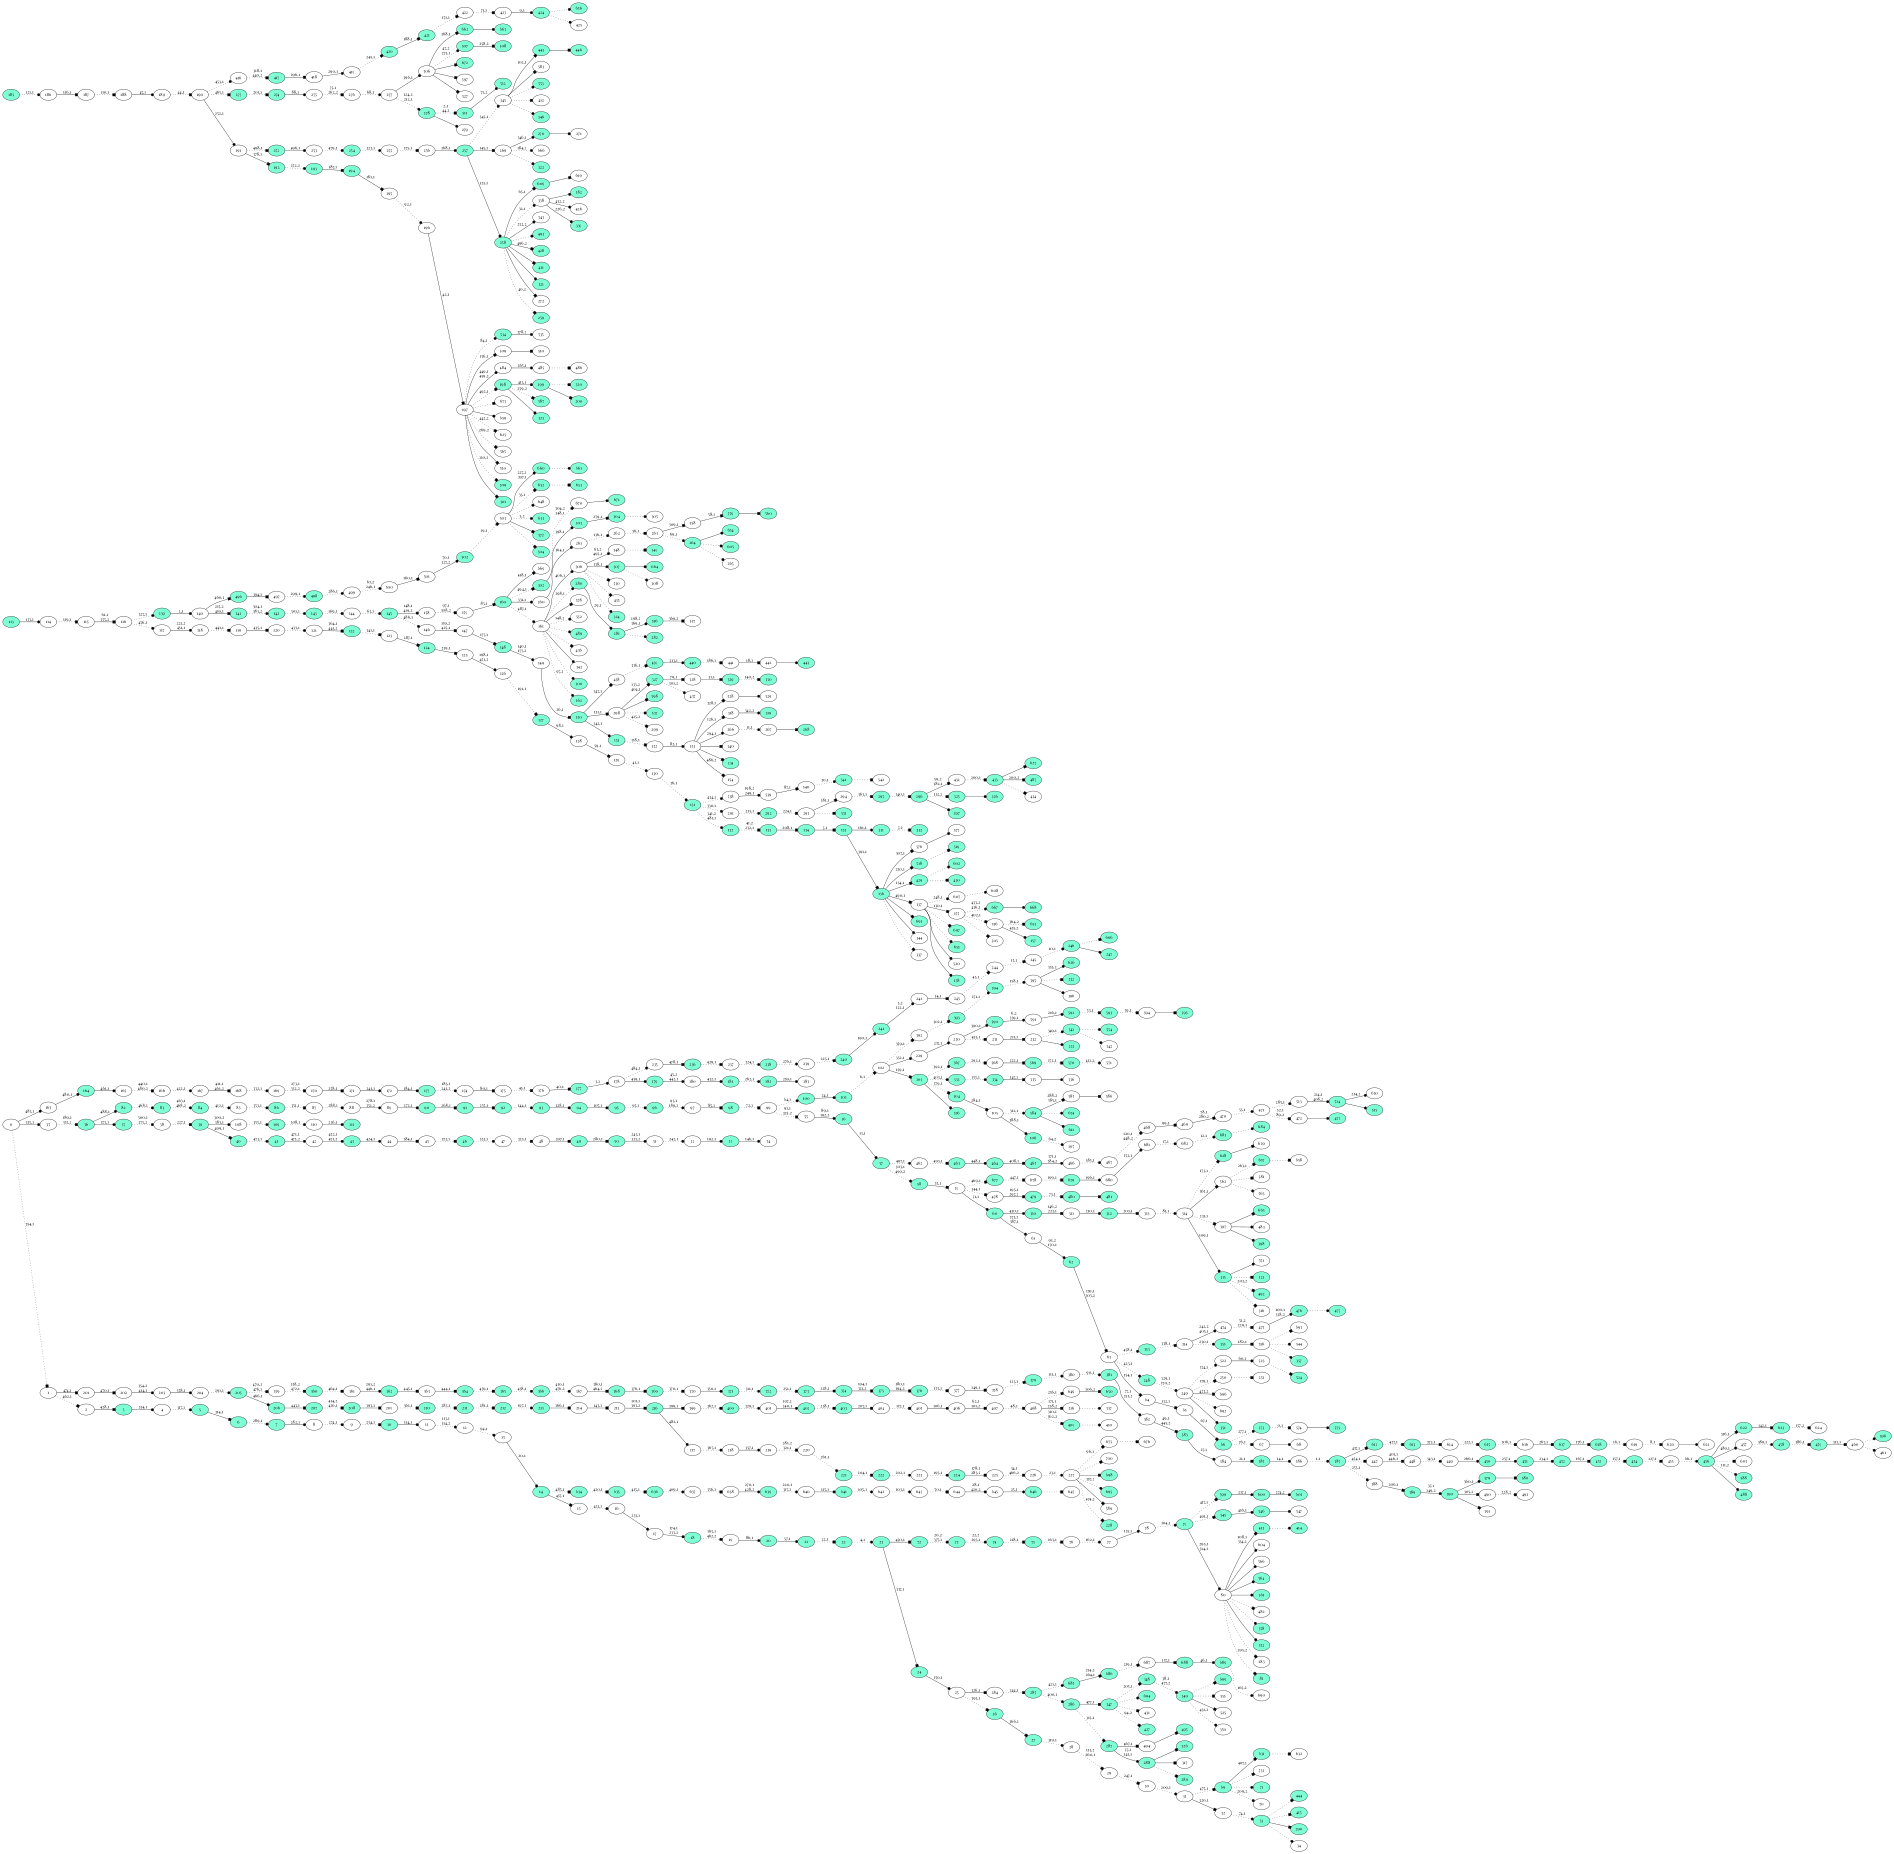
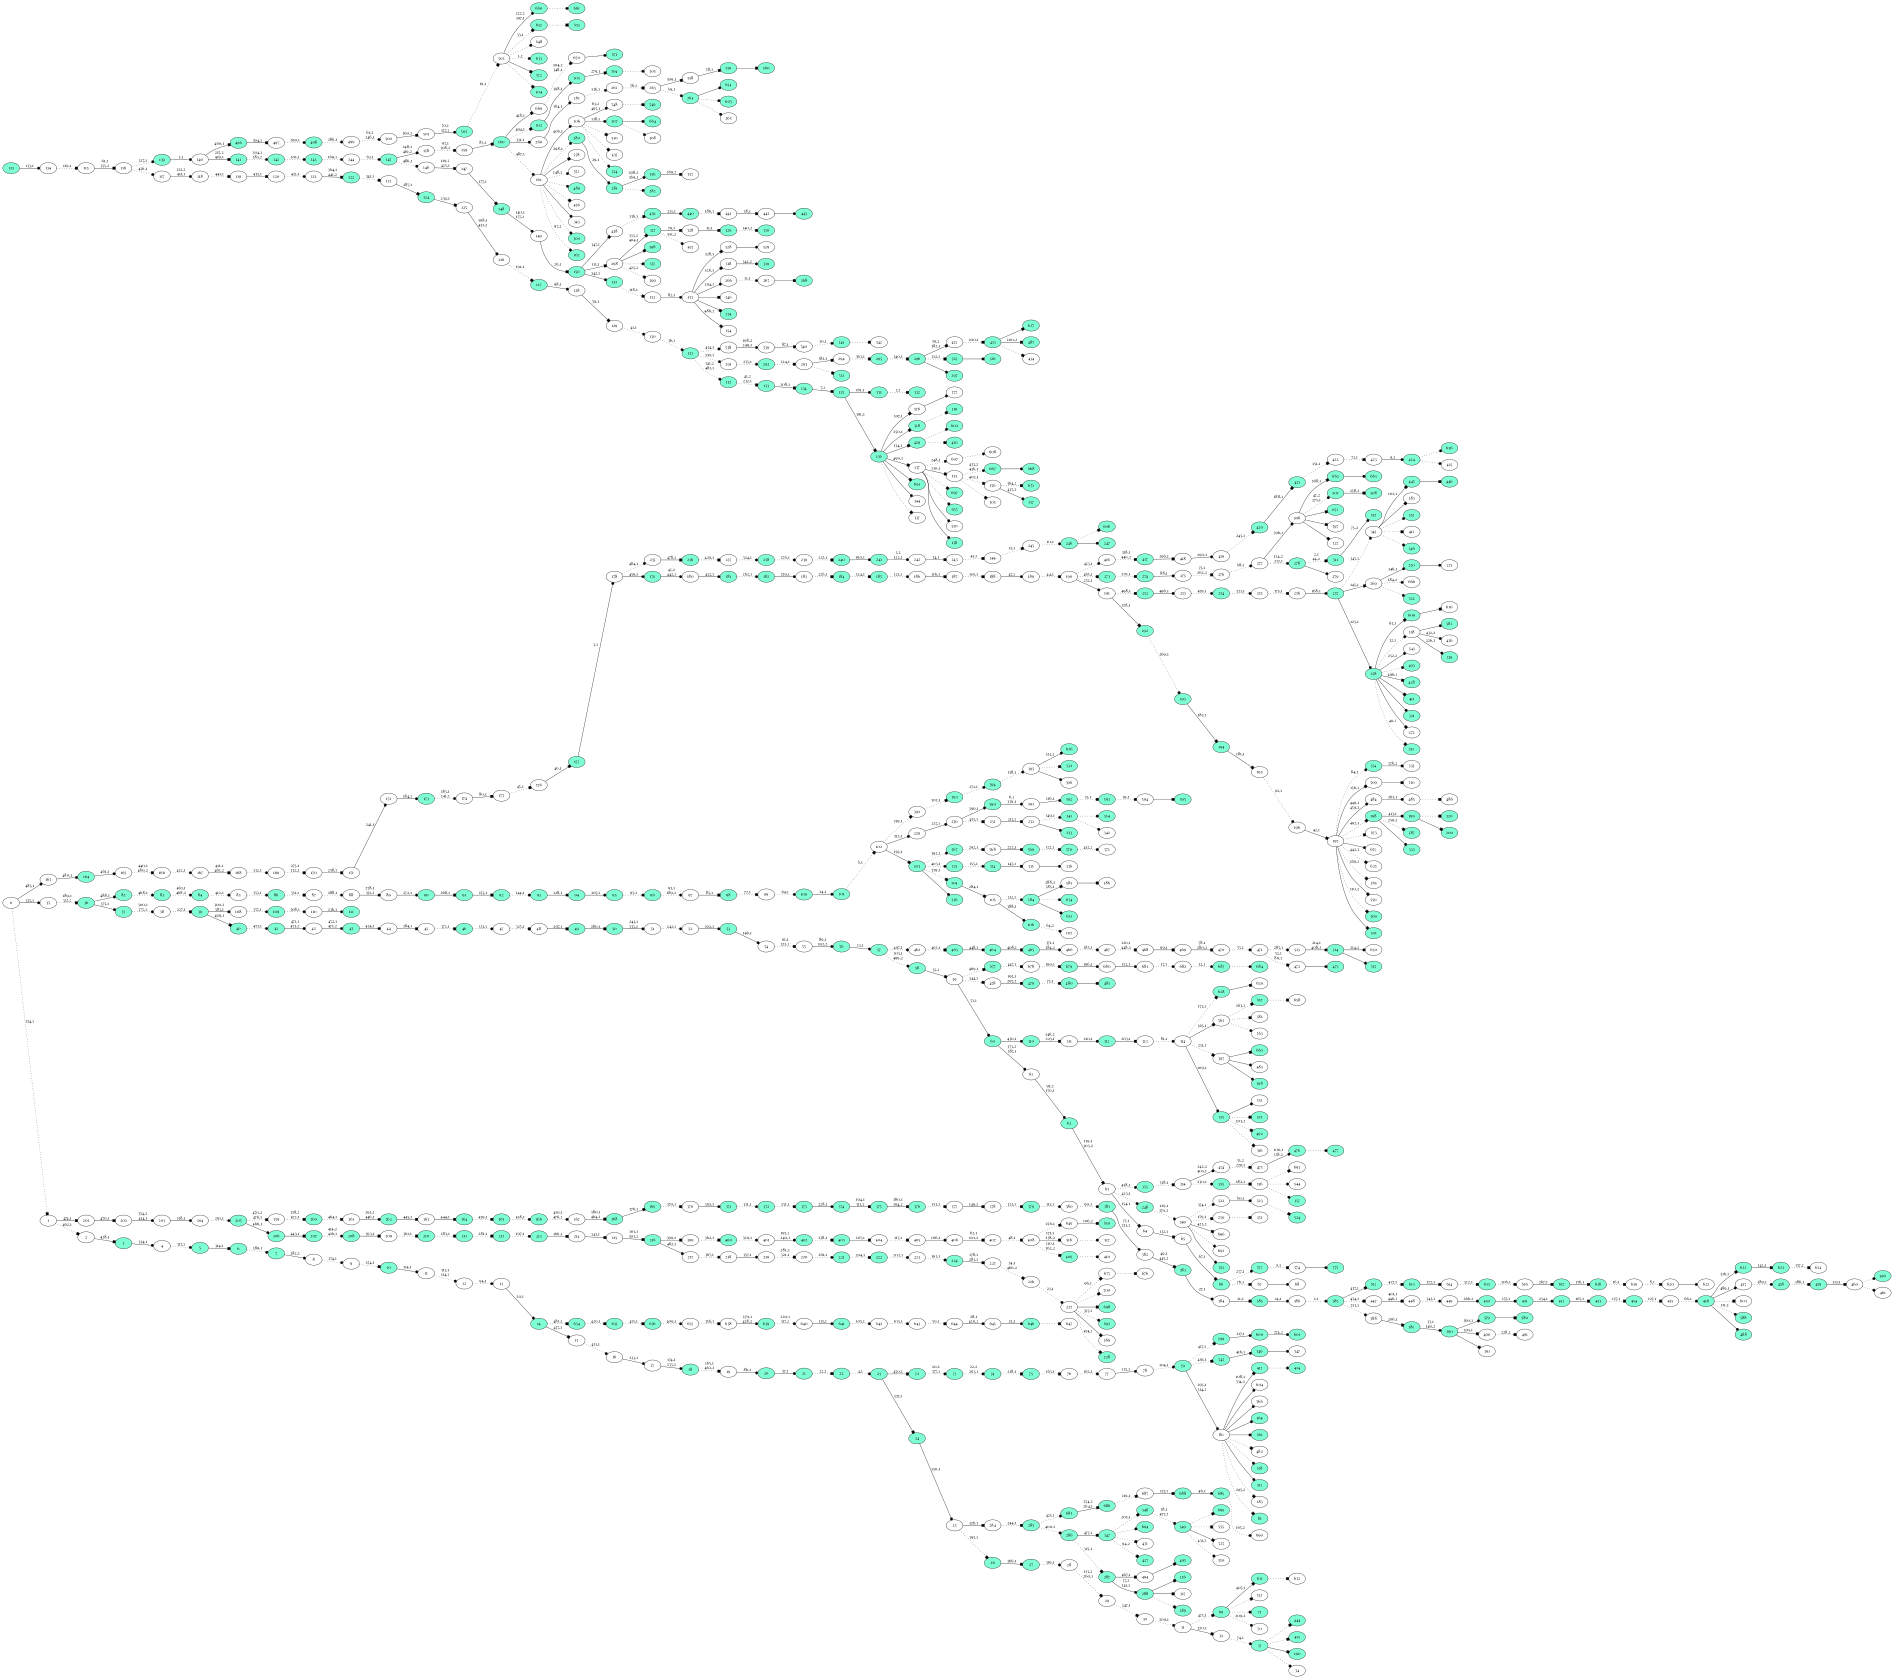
(295, 166) -> (1164, 654)
none -> (842, 577)
(784, 1116) -> (784, 947)
(331, 1408) -> (331, 1236)
